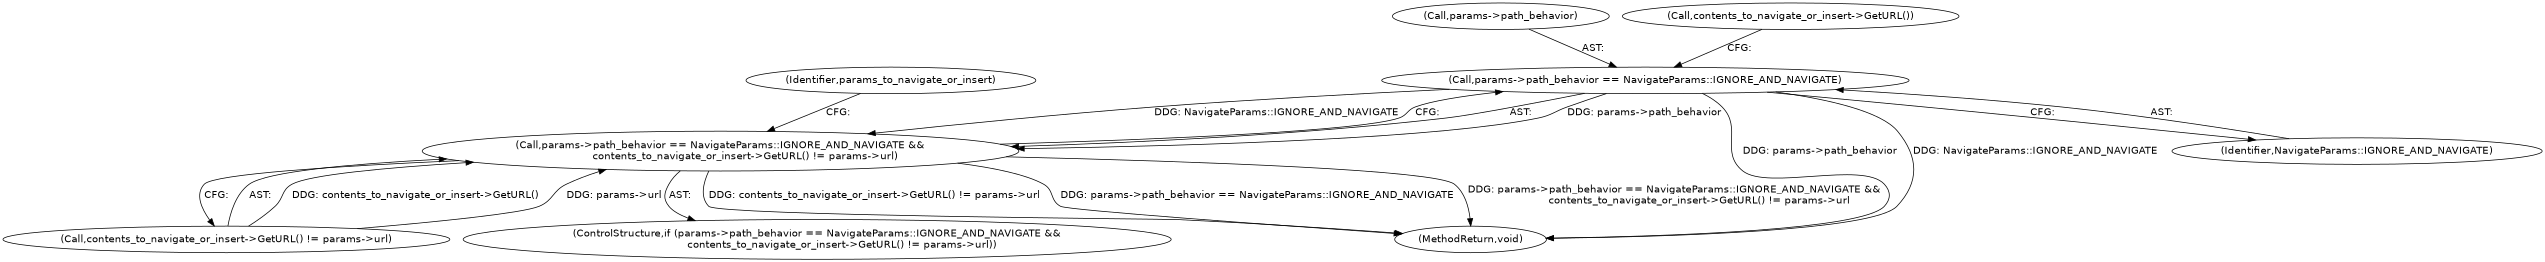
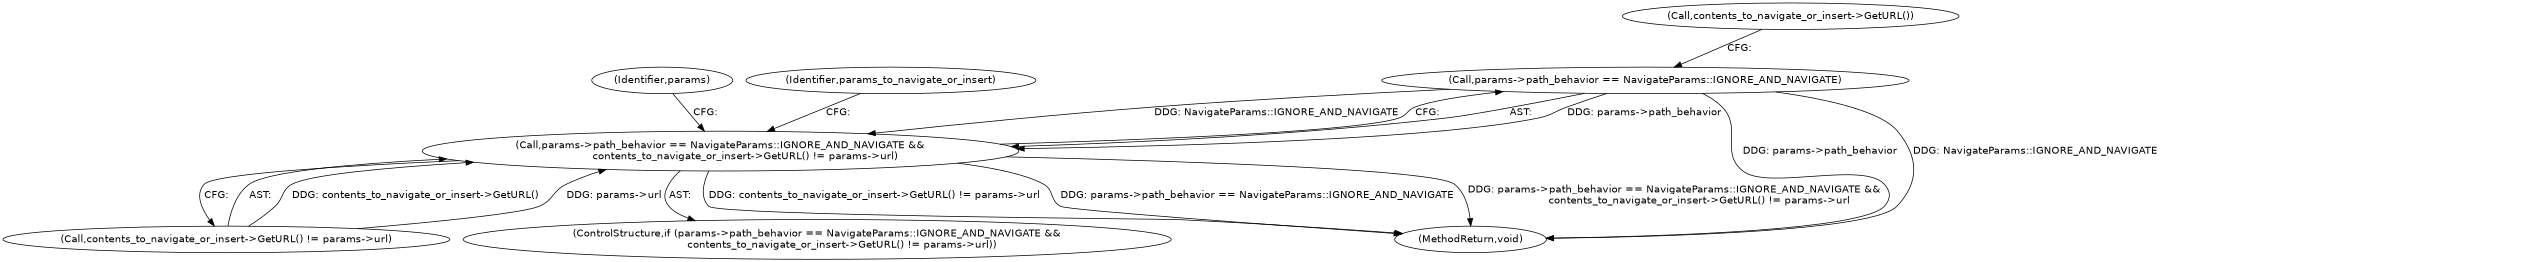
(1501, 16) -> none
none -> (662, 80)
(2357, 151) -> none
